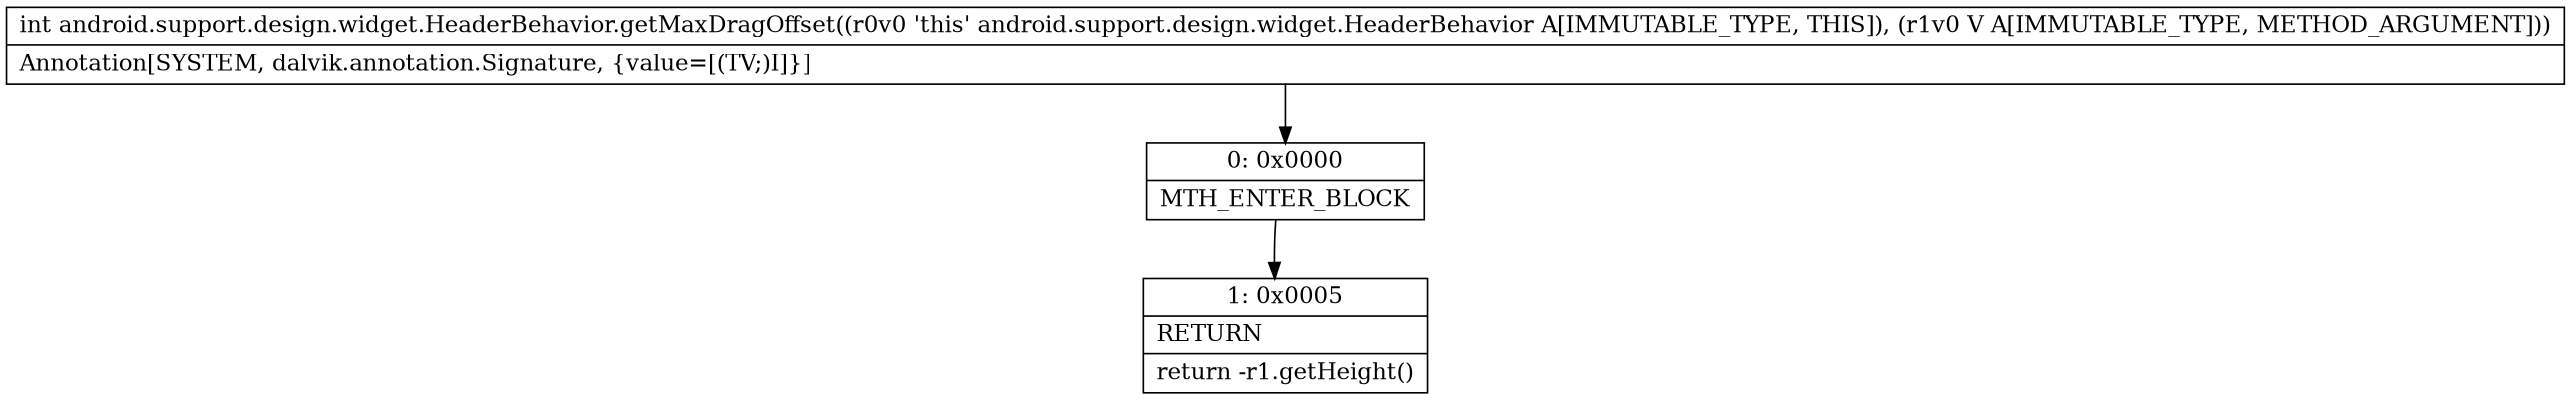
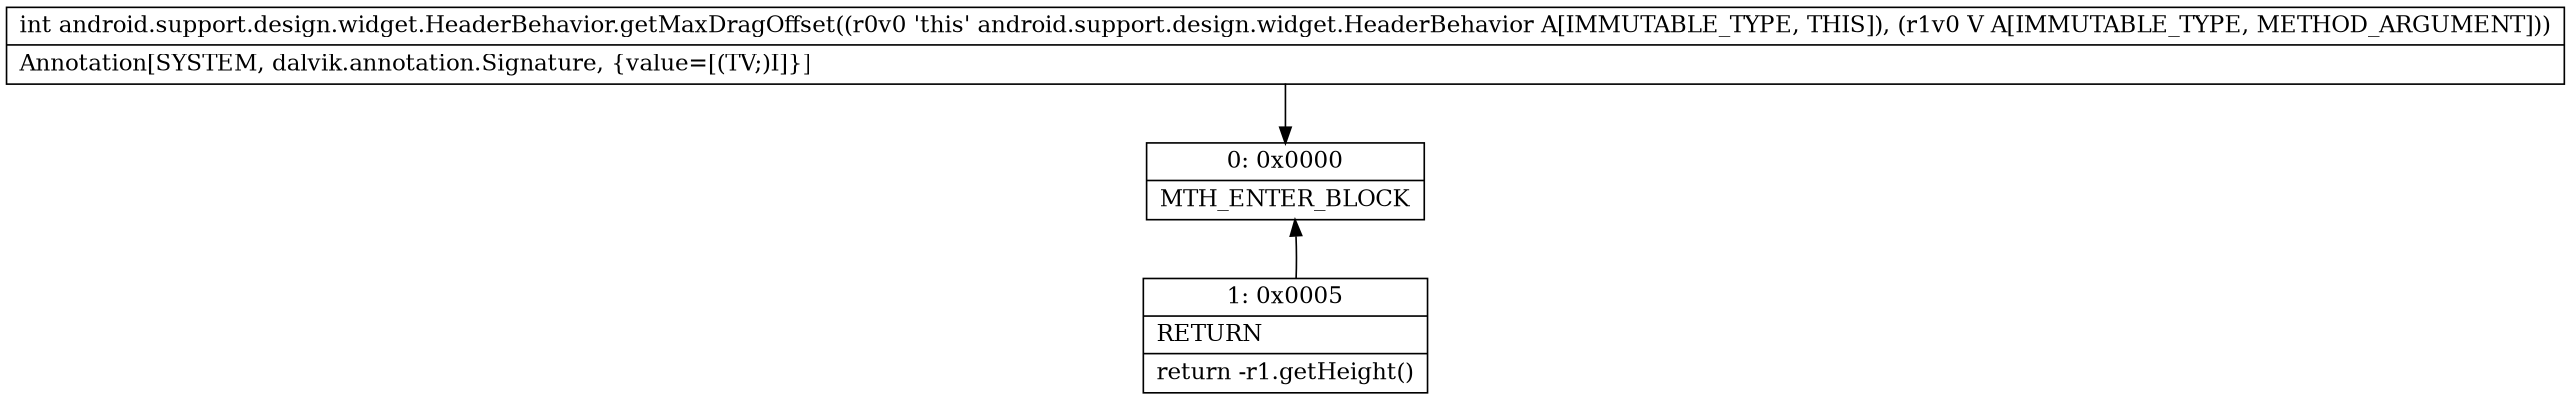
(1275, 241) -> (1296, 258)
